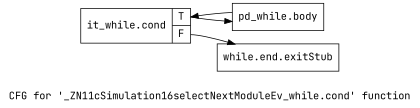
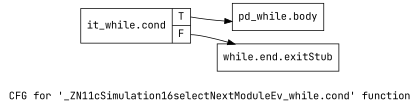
(215, 14) -> none
